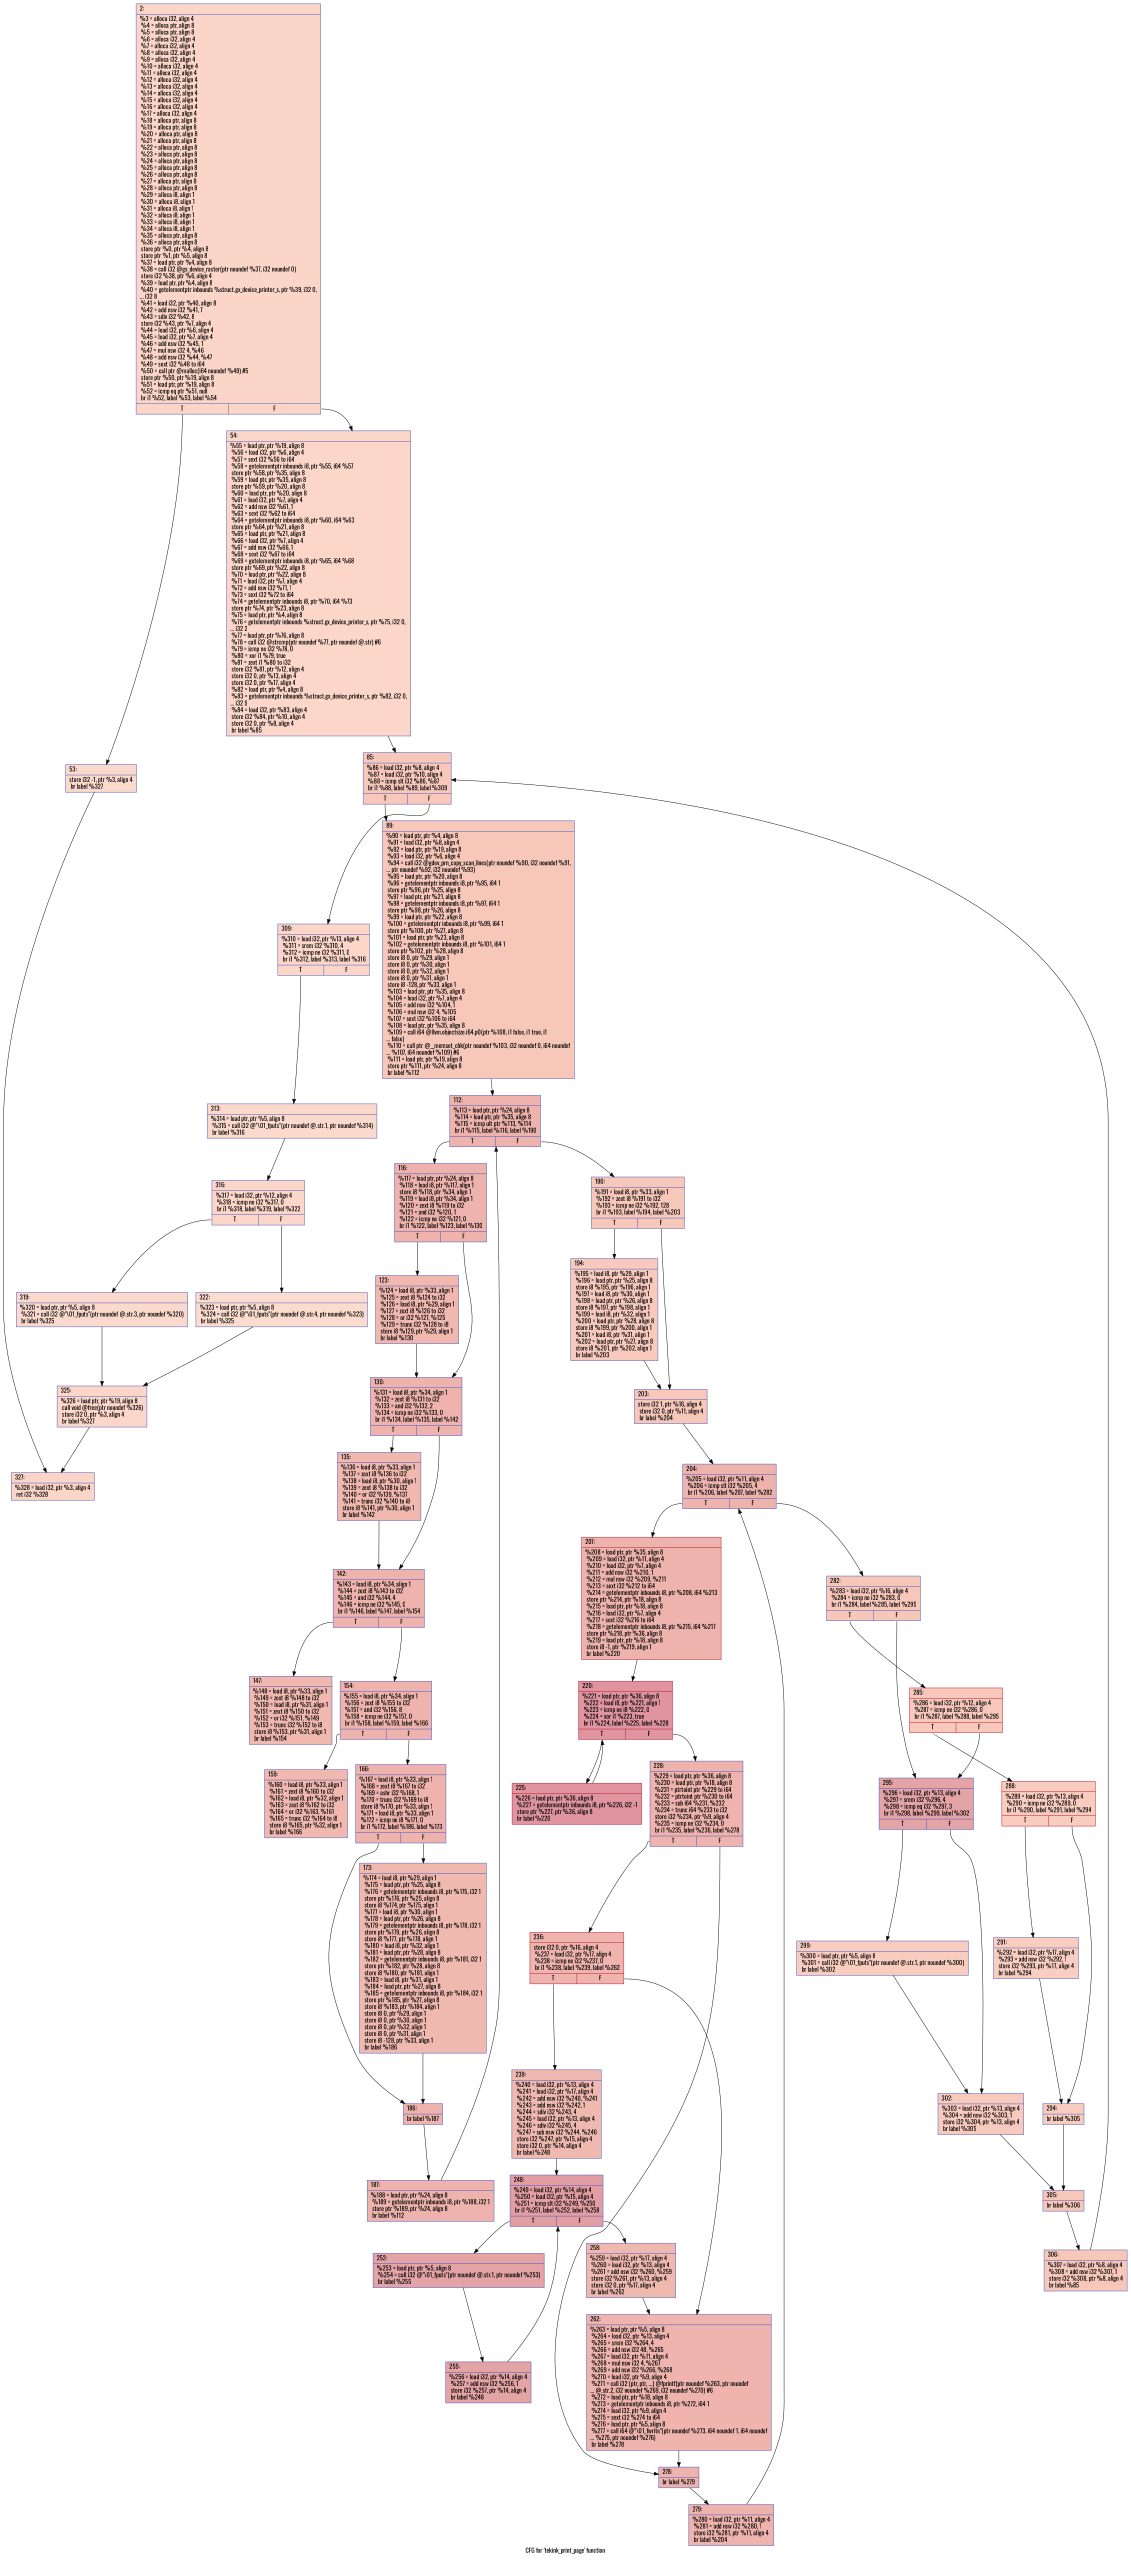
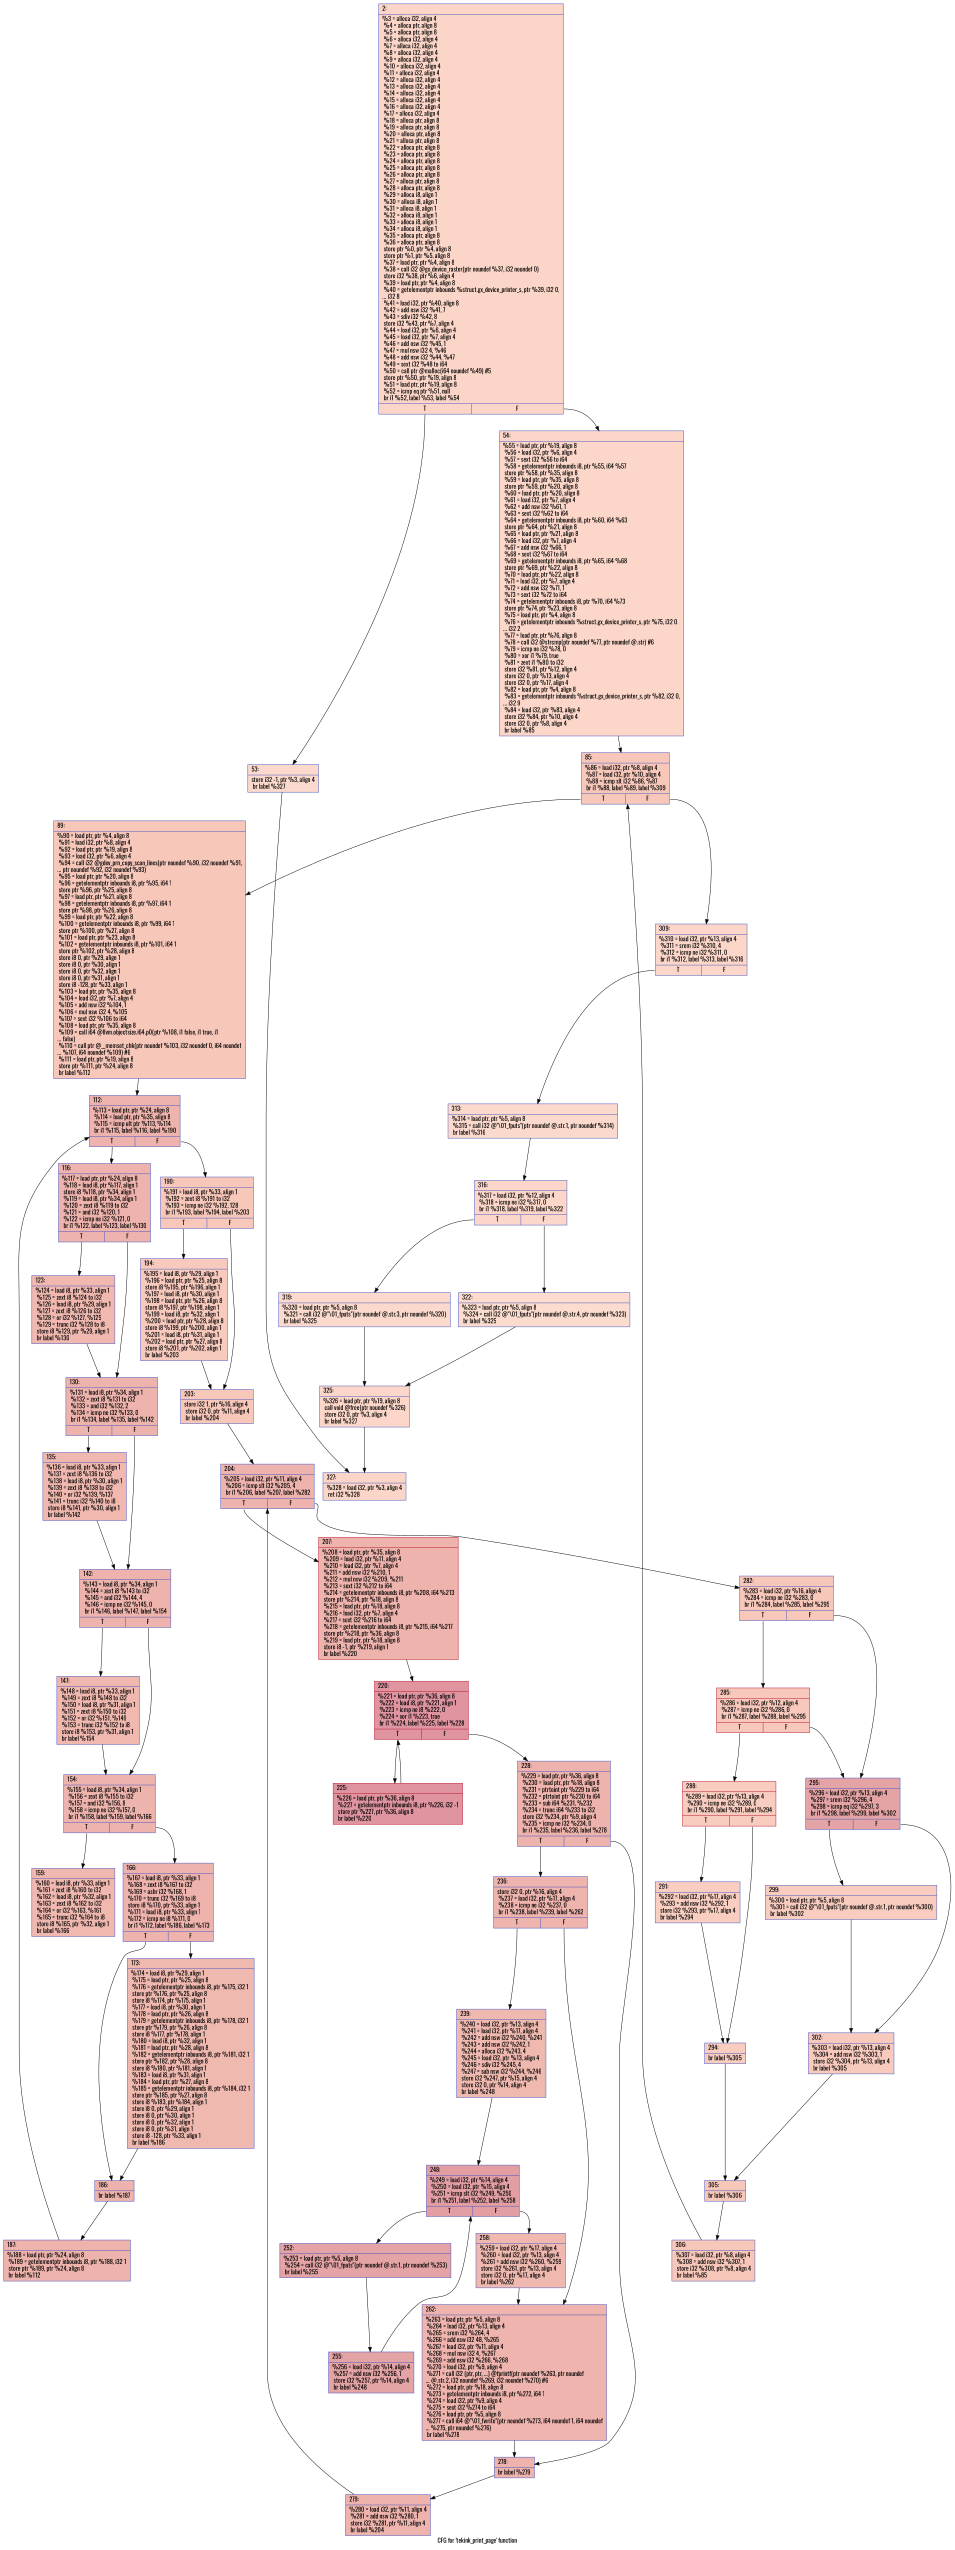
none -> (104, 1757)
(577, 1958) -> (541, 1902)
(546, 2112) -> (493, 2052)
